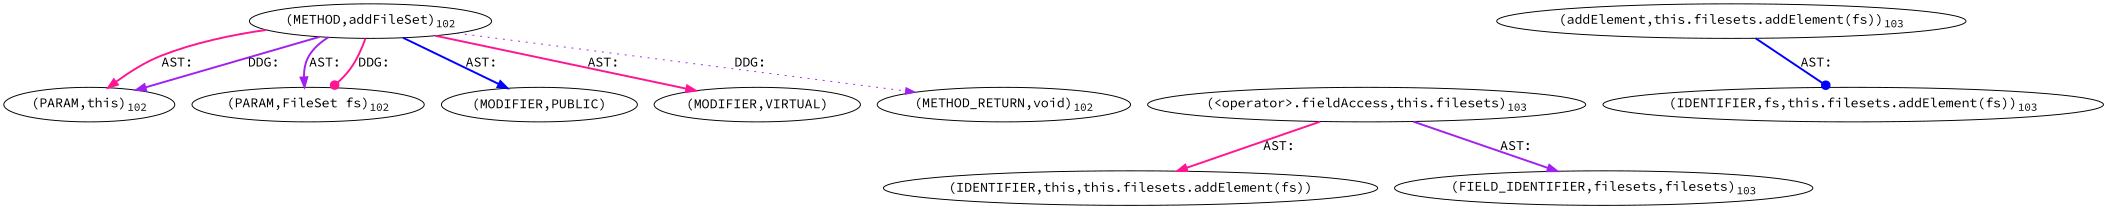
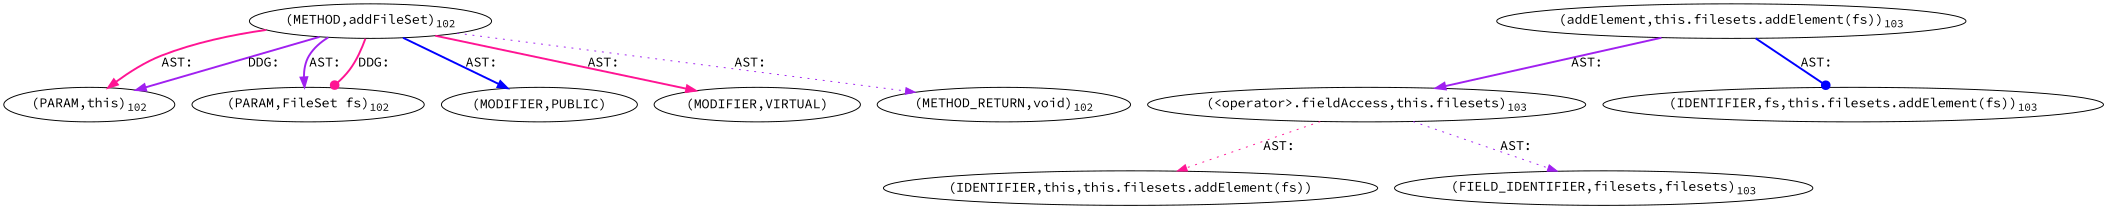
none -> (1553, 62)
(754, 63) -> (754, 63)
(1253, 145) -> (1253, 145)
(1481, 145) -> (1481, 145)
